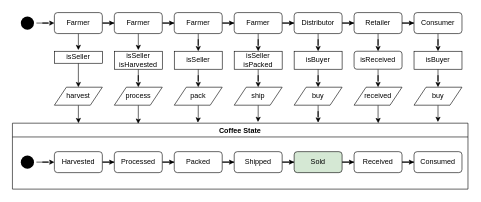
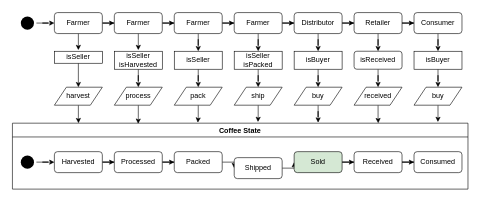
(258, 162) -> (258, 168)
